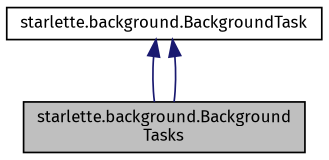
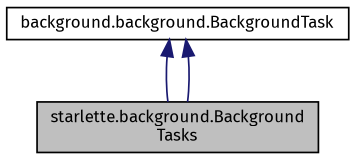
(164, 24) -> (178, 24)
